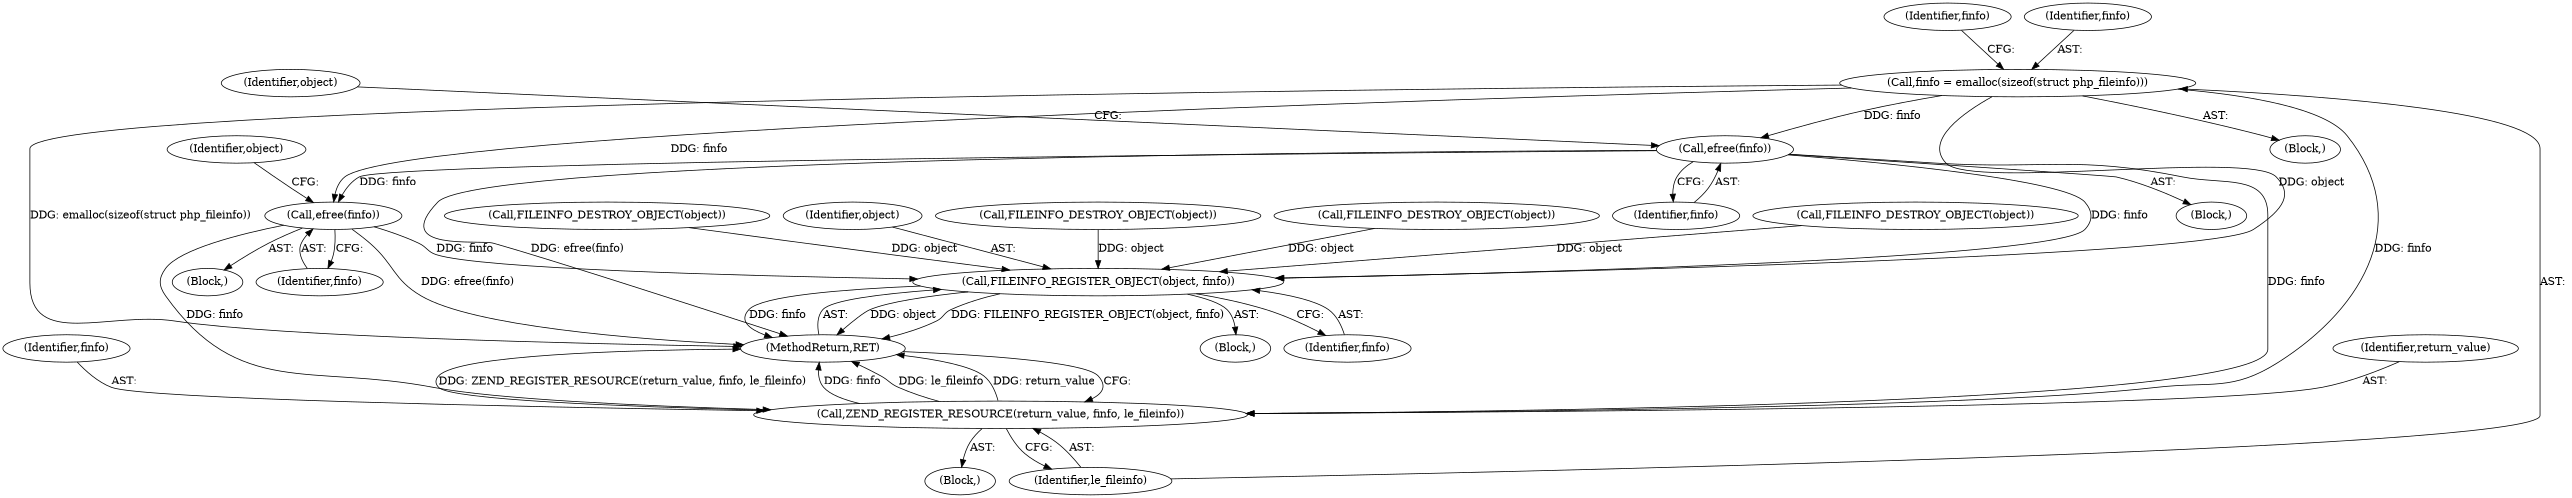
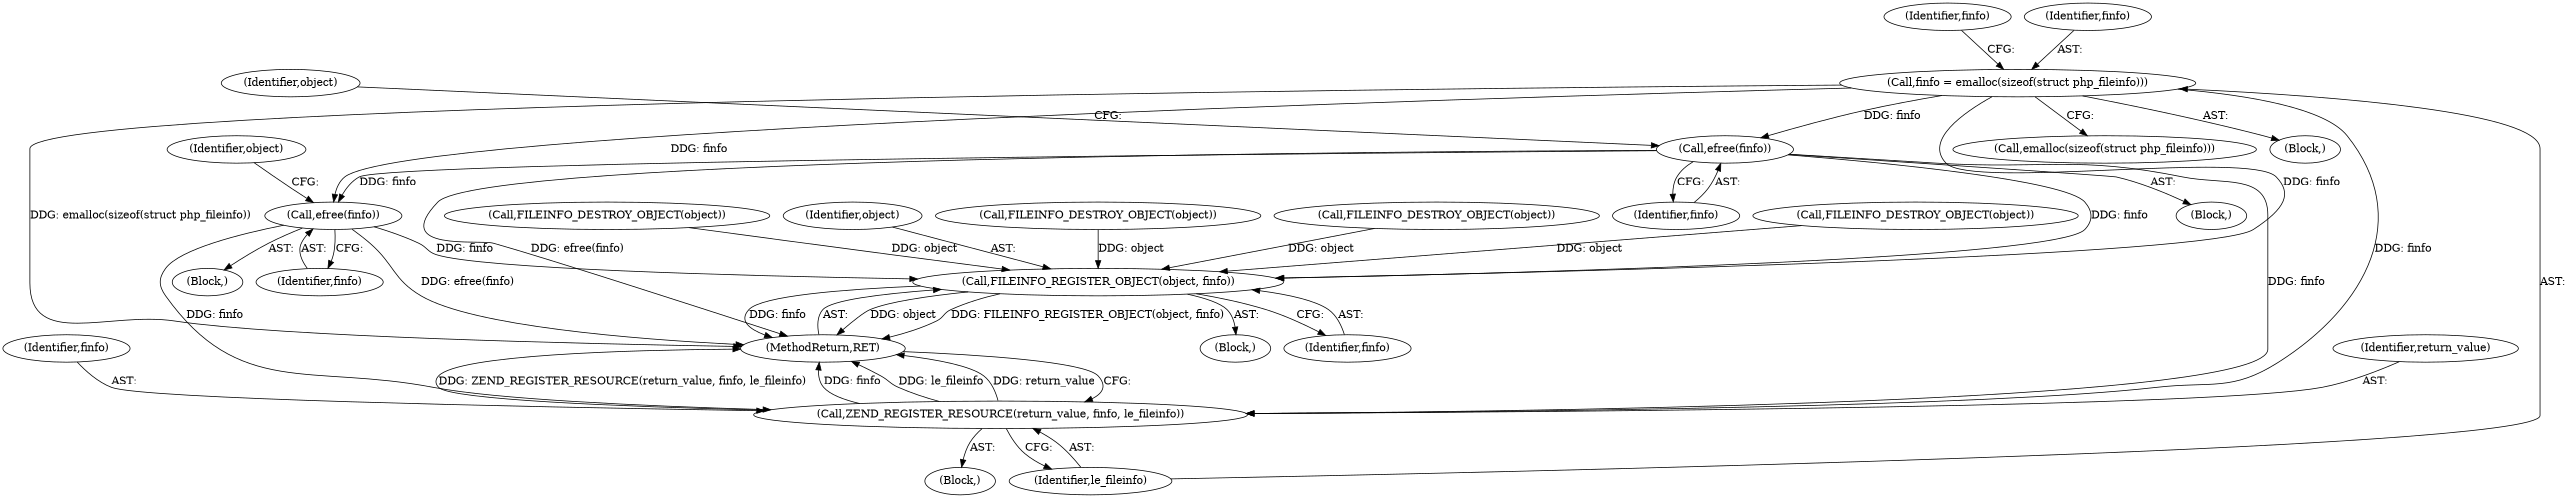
none -> (2105, 149)
(2312, 183) -> (2312, 183)
